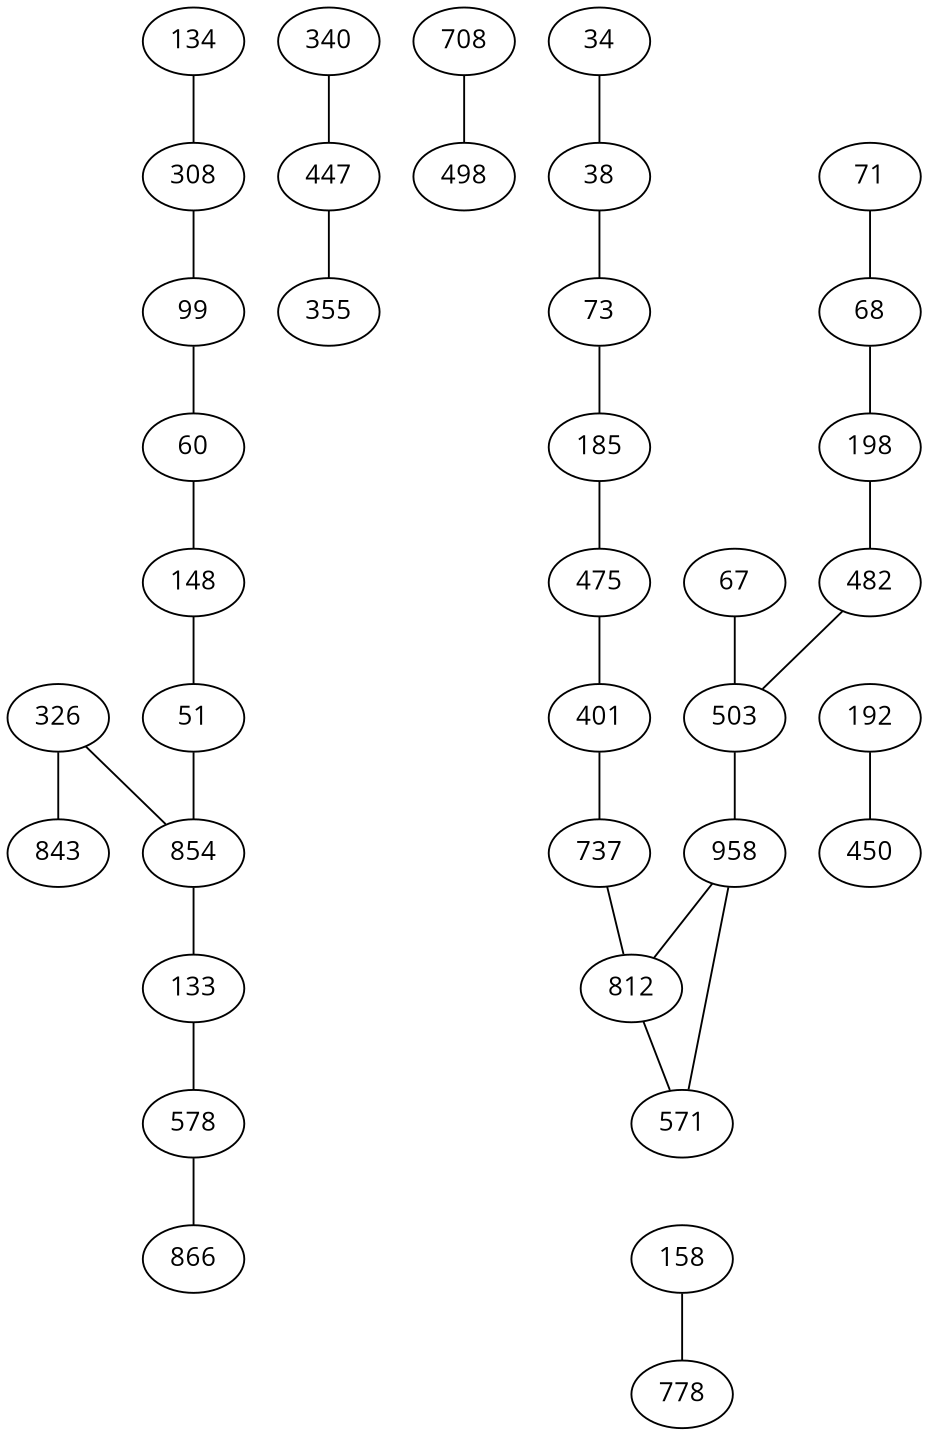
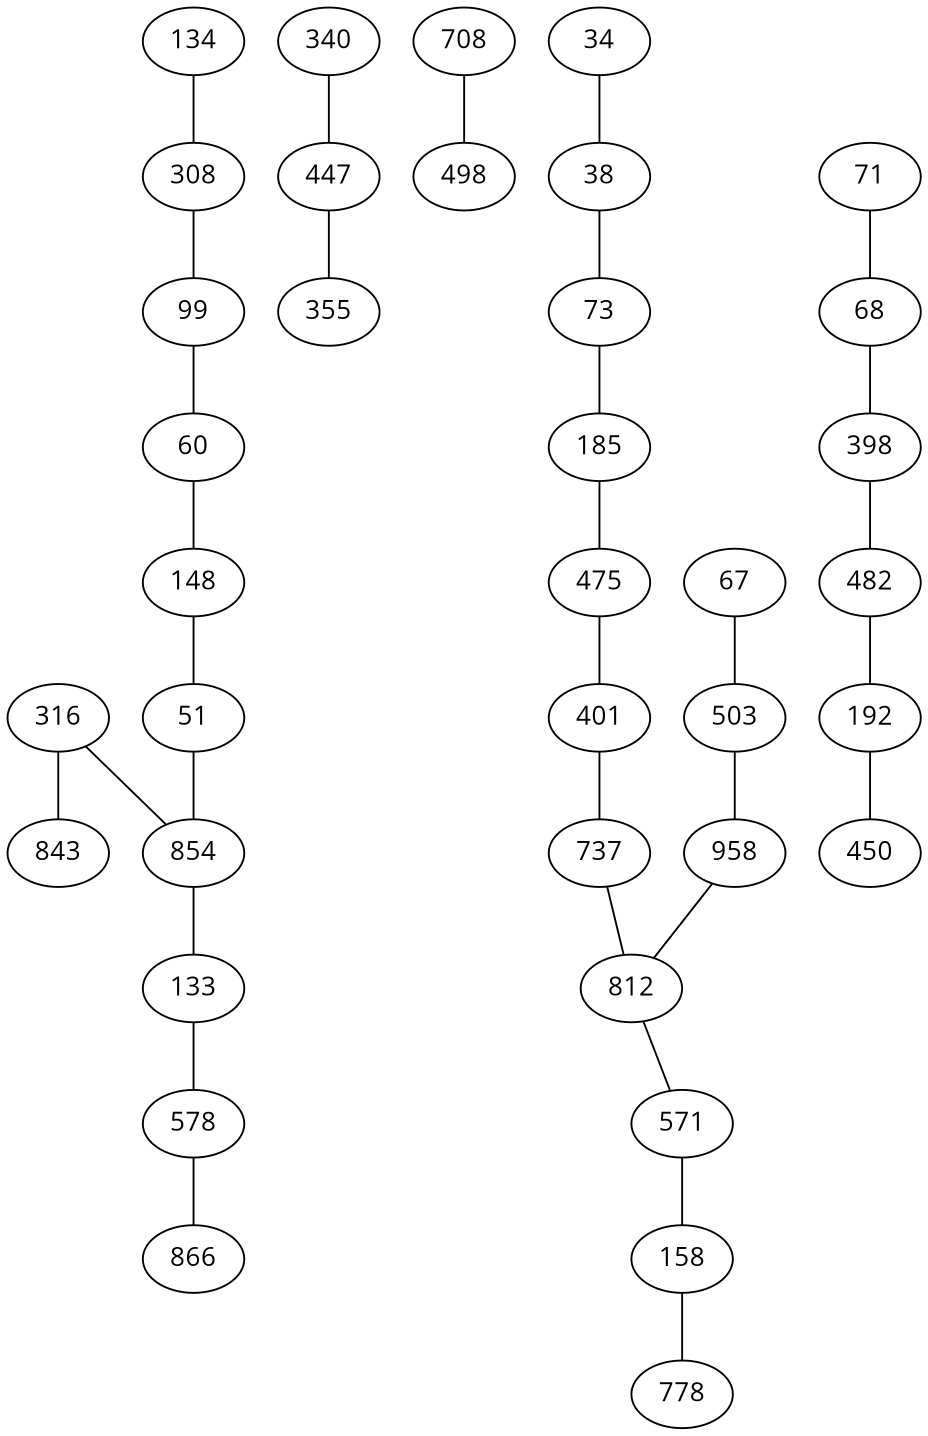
(870, 447) -> (870, 447)
(803, 650) -> (870, 650)
(58, 718) -> (58, 718)
(708, 988) -> (682, 1192)
